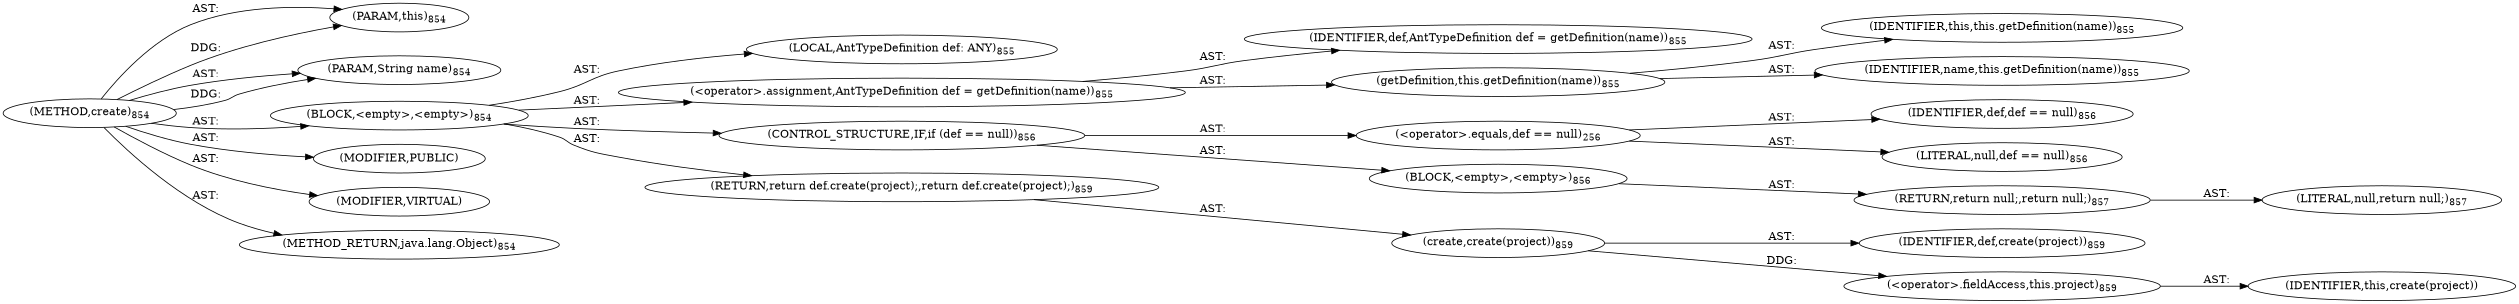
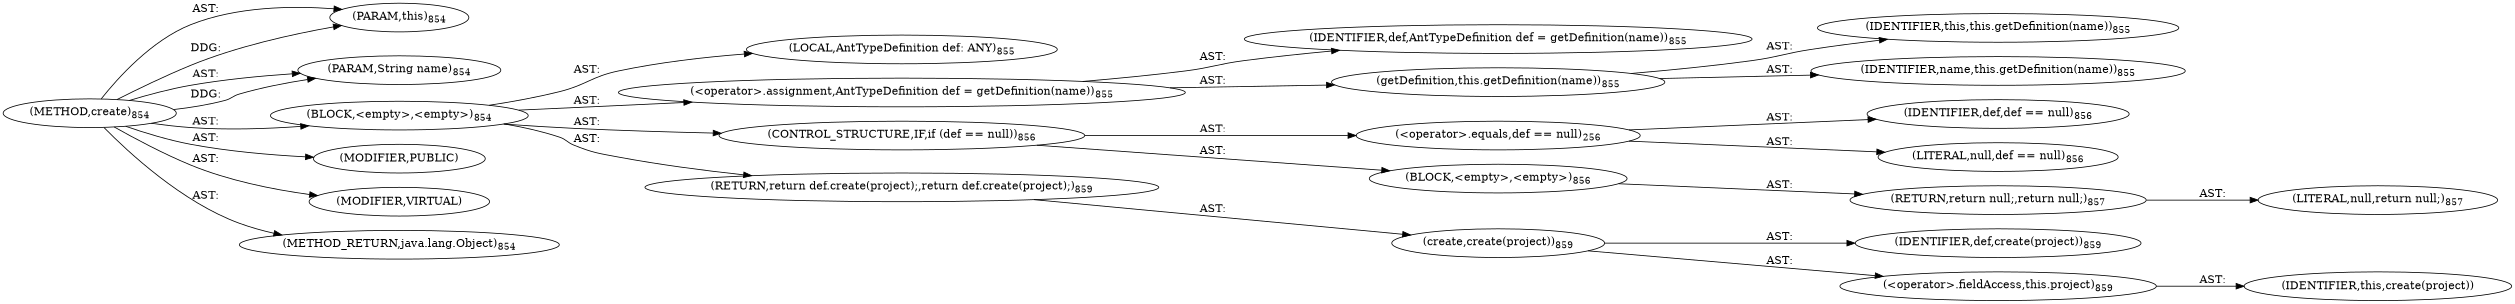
(1784, 261) -> (1782, 261)
